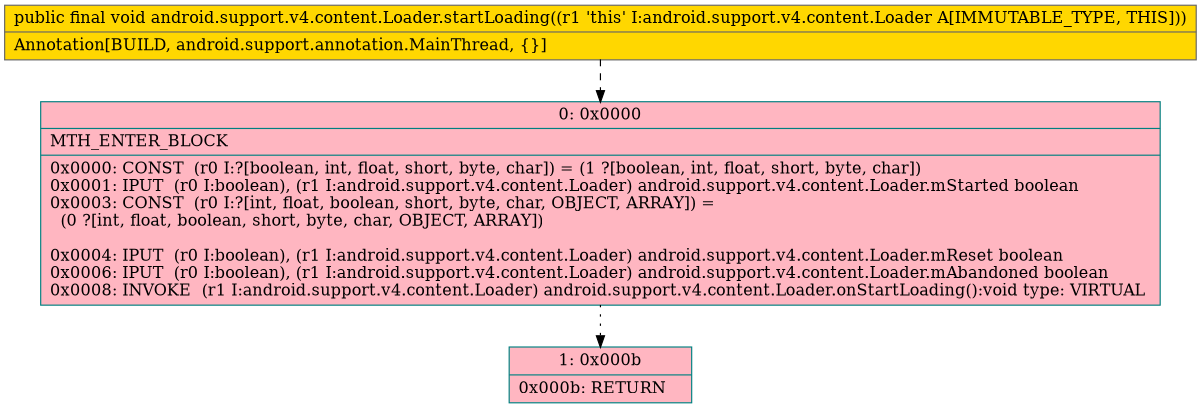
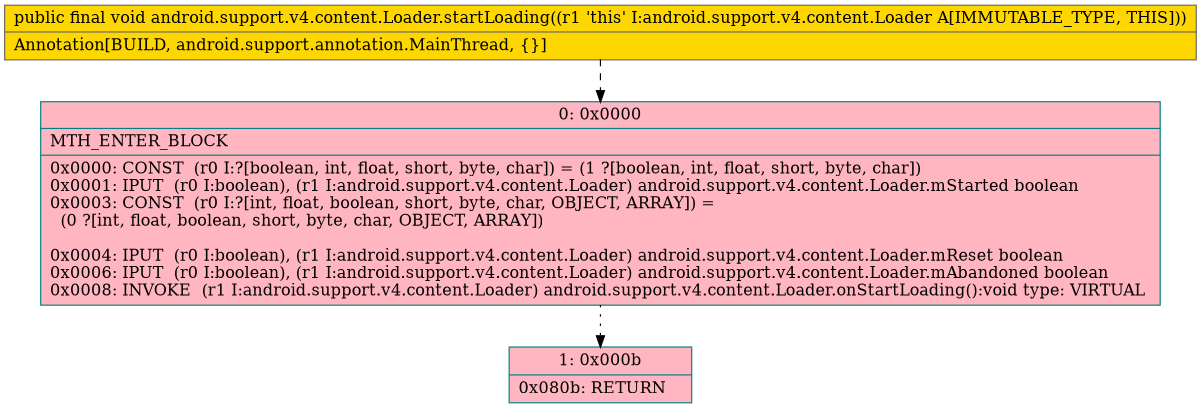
(600, 388) -> (600, 388)
